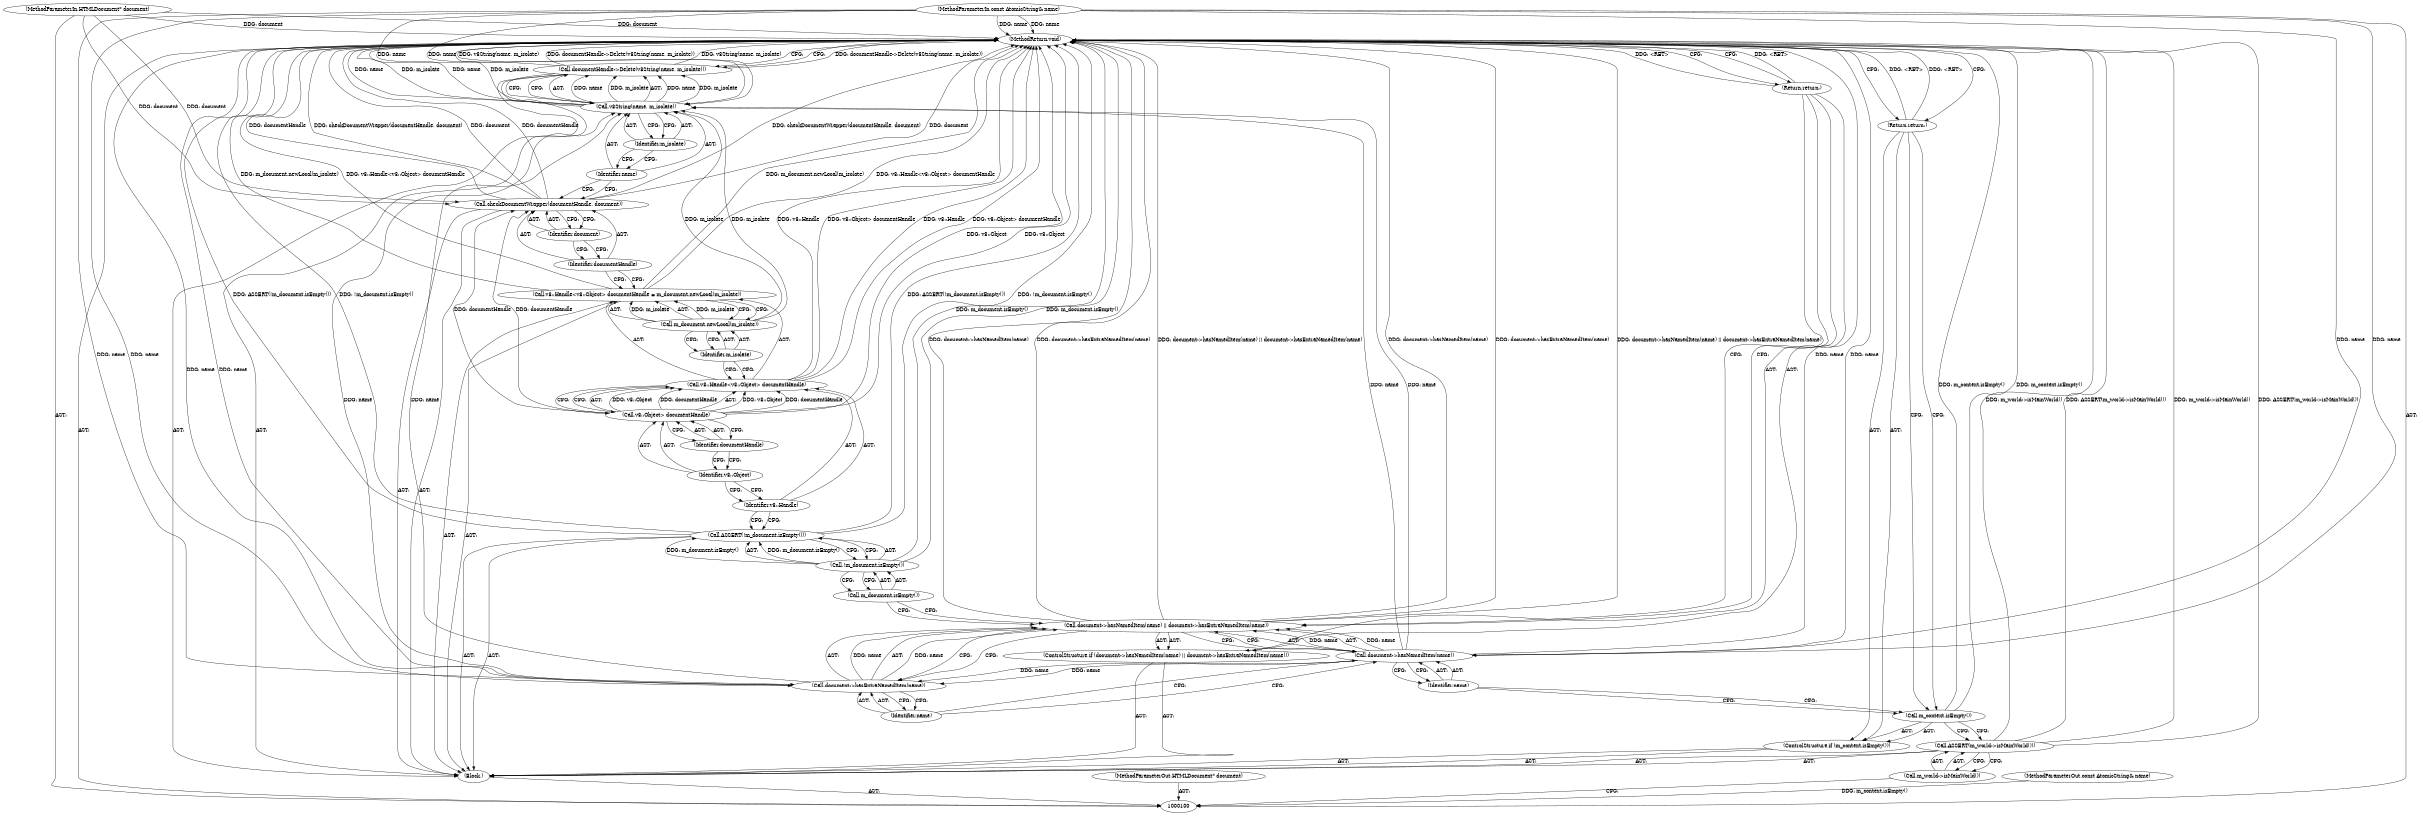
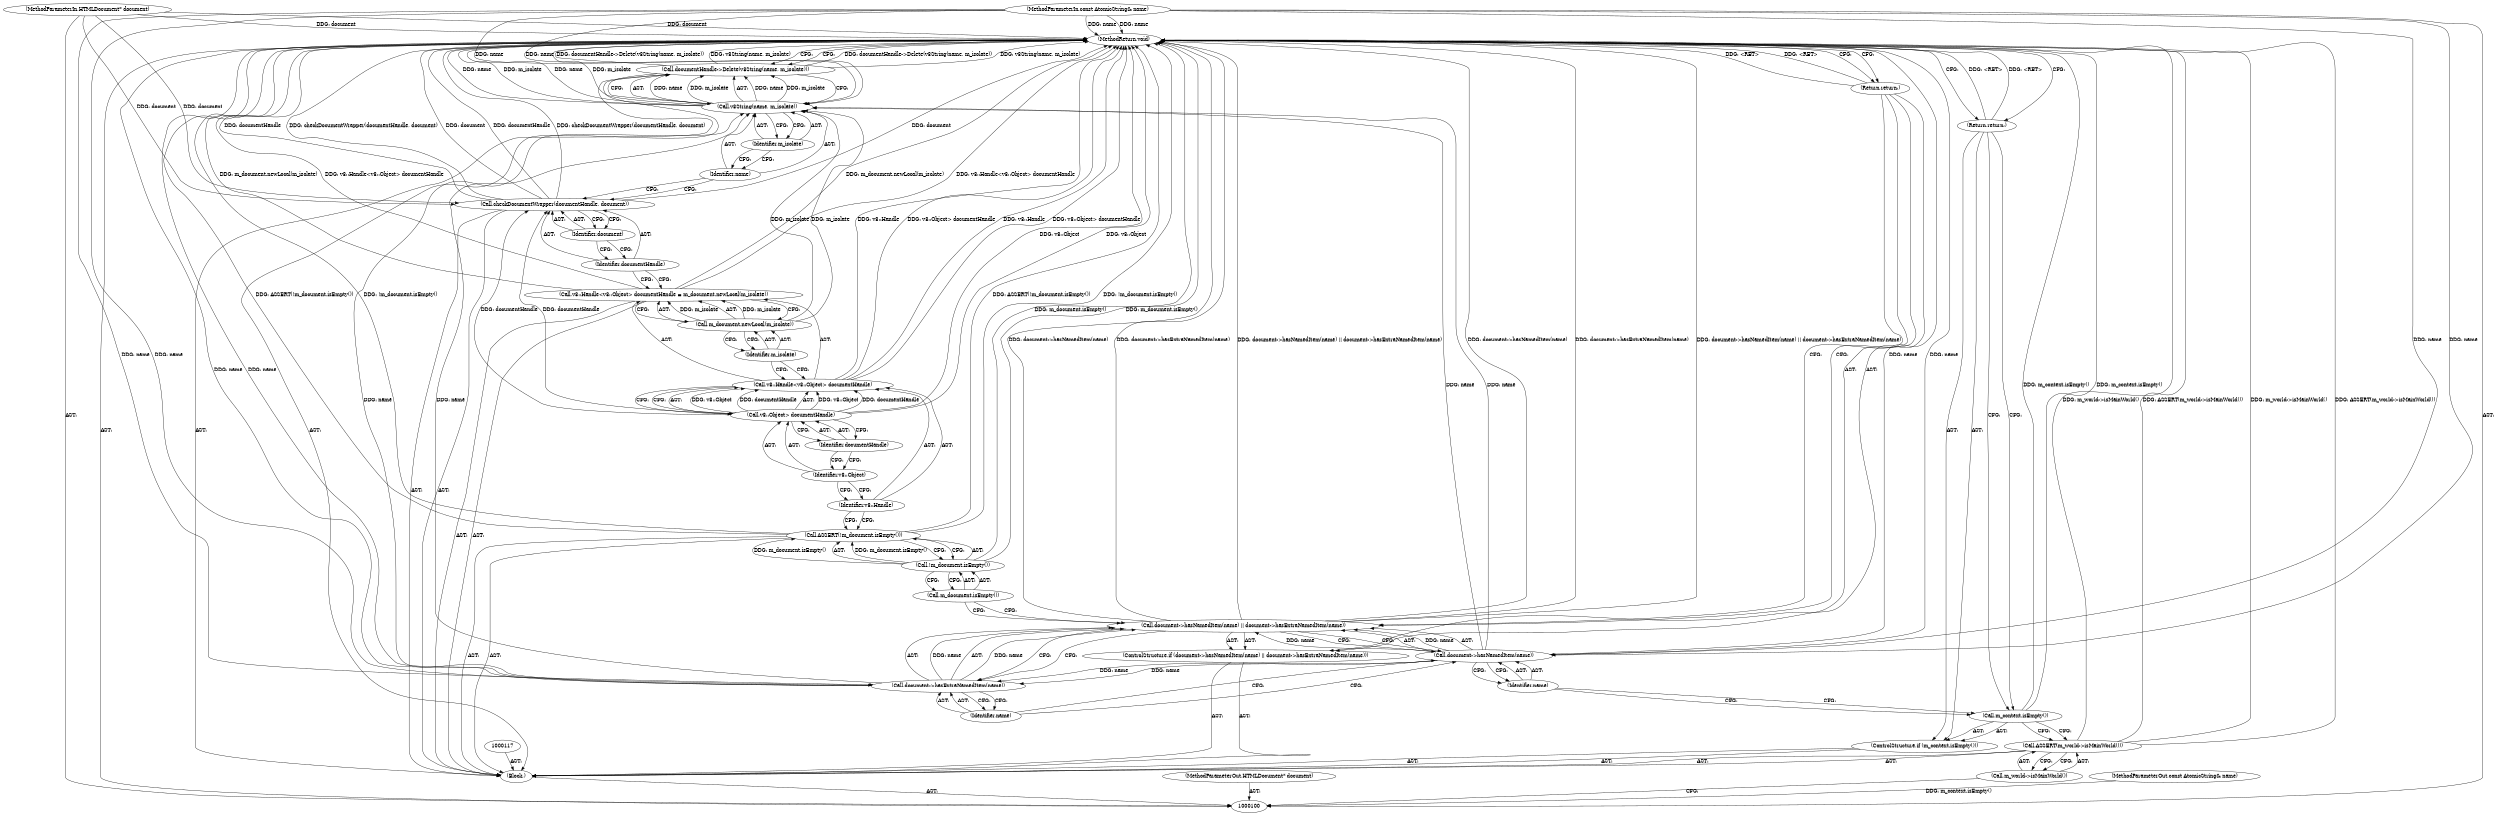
none -> (503, 746)
